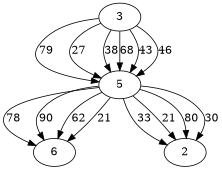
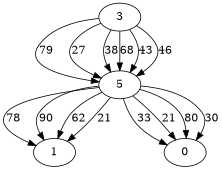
(54, 152) -> (54, 152)
(185, 152) -> (185, 152)
